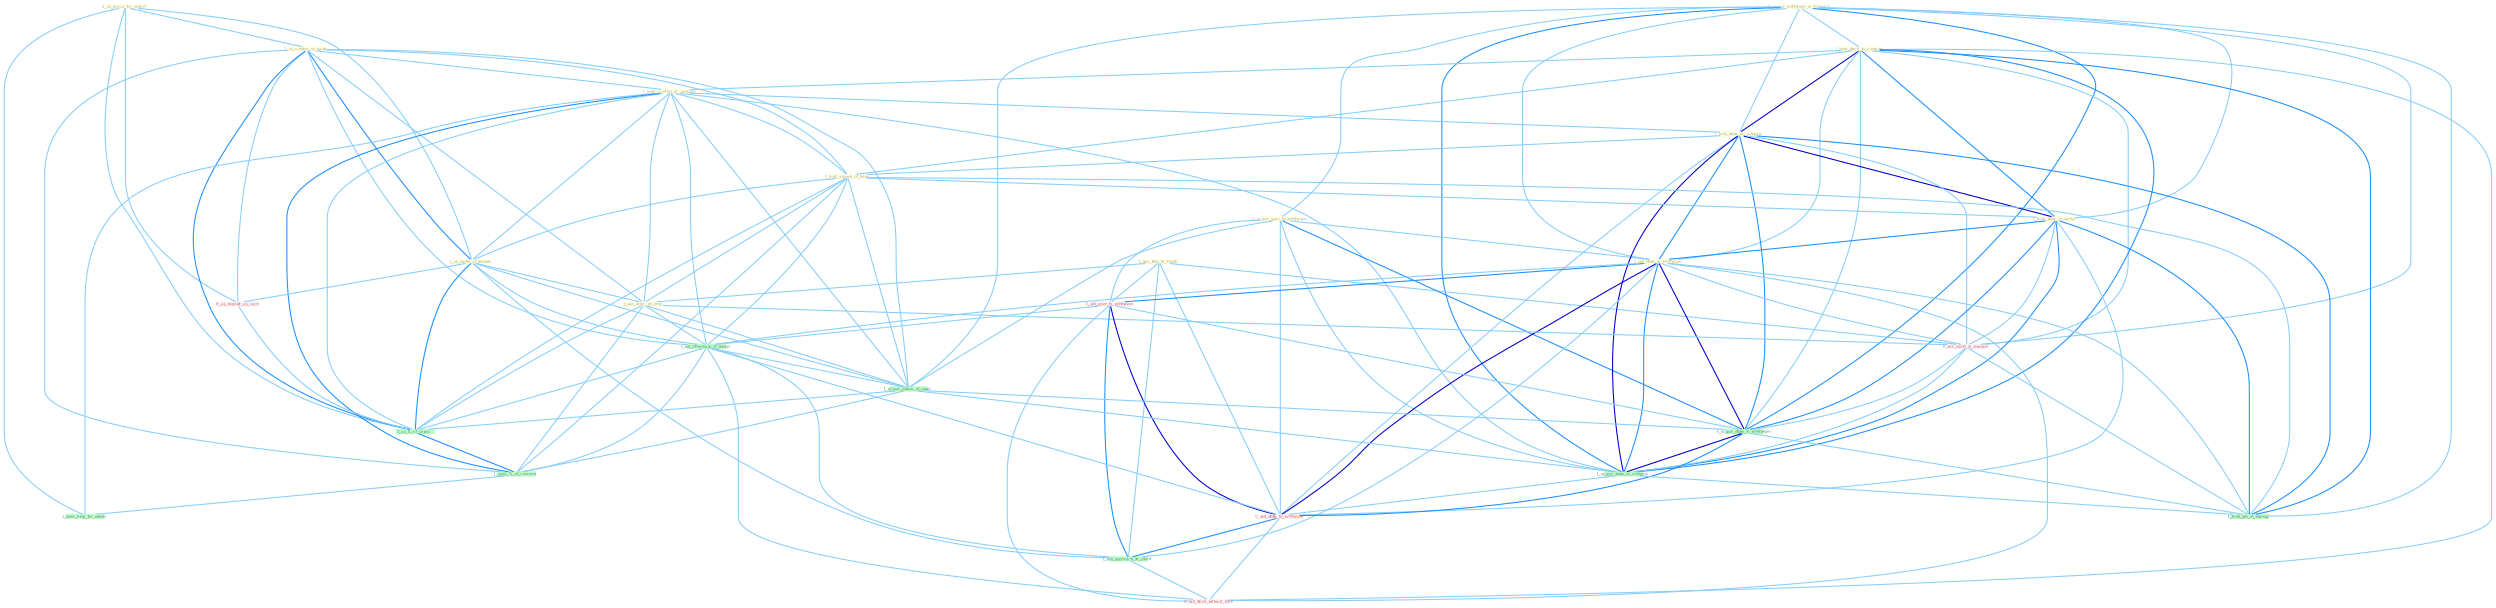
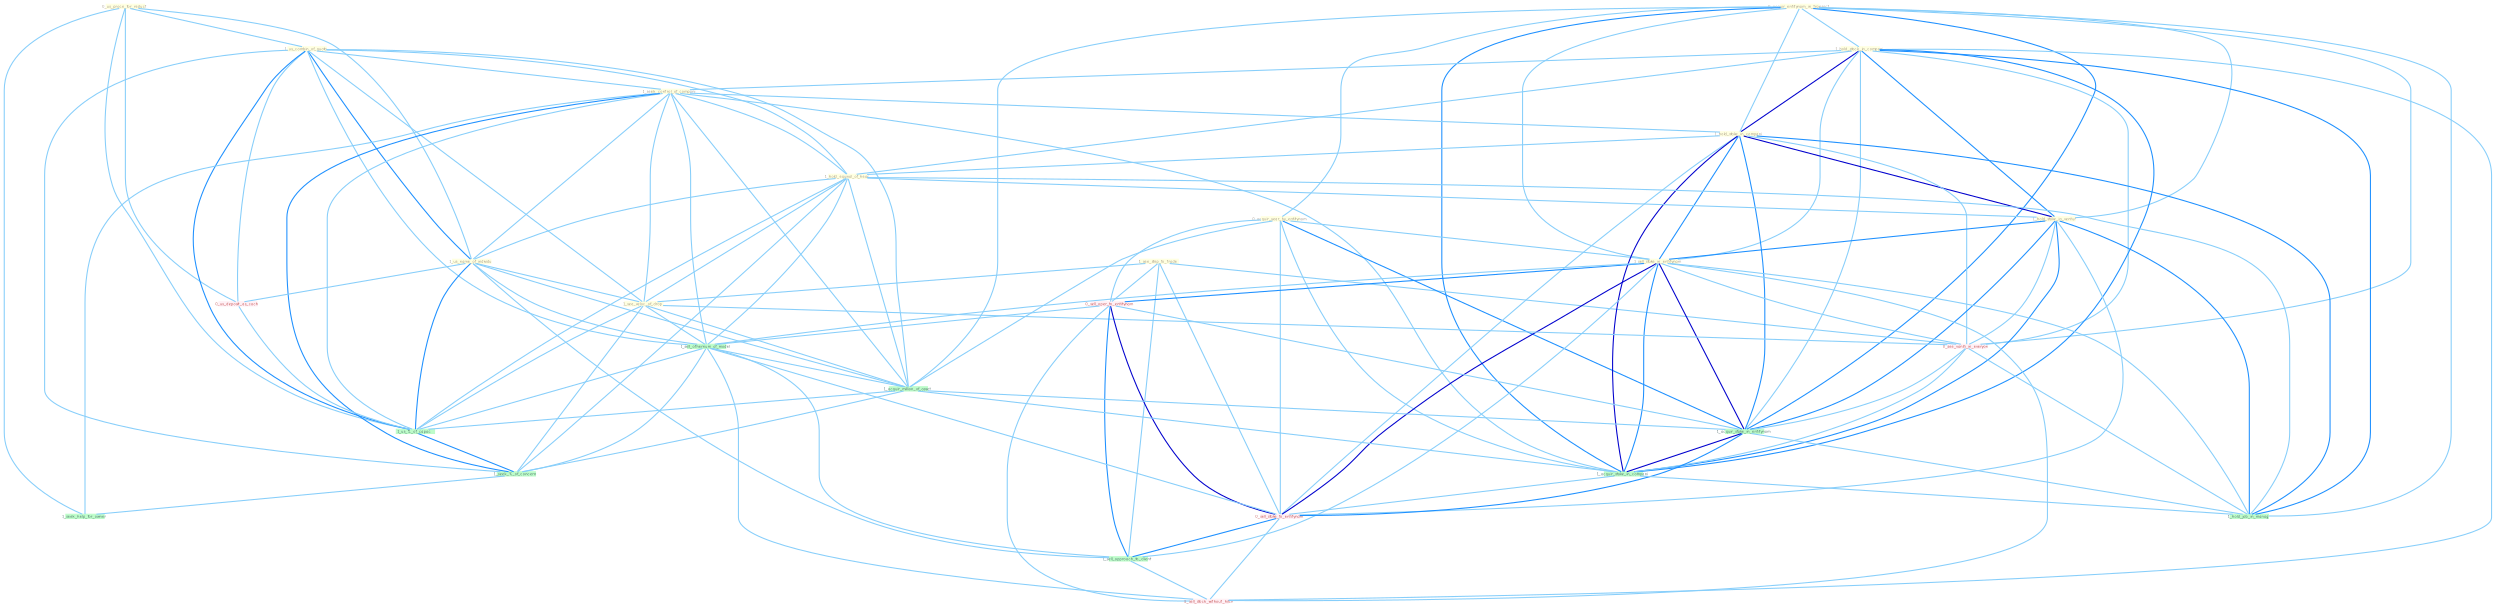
(238, 304) -> (238, 304)
